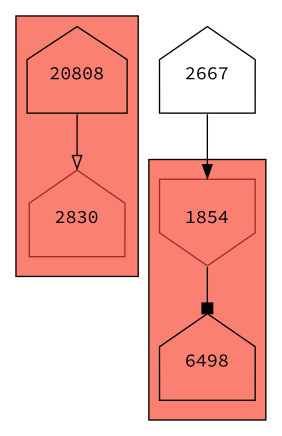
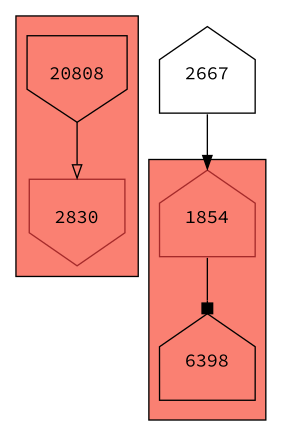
(77, 74) -> (77, 74)
(77, 218) -> (77, 218)
(207, 218) -> (207, 218)
(207, 362) -> (207, 362)
